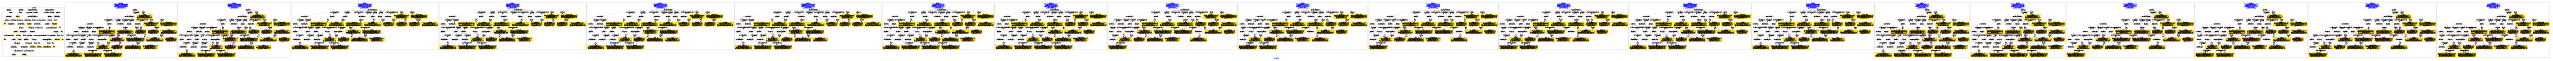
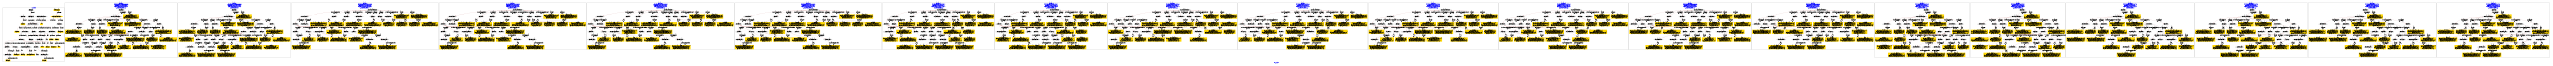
(50, 10) -> (57, 17)
(55, 13) -> (57, 13)
(57, 17) -> (57, 10)
(9, 19) -> (41, 20)
none -> (51, 39)
(62, 39) -> (48, 47)
(54, 47) -> (37, 55)
(14, 55) -> (44, 60)
